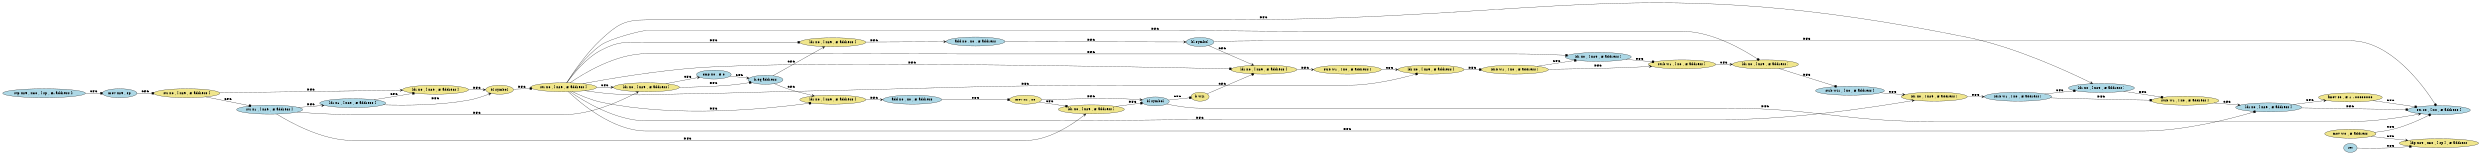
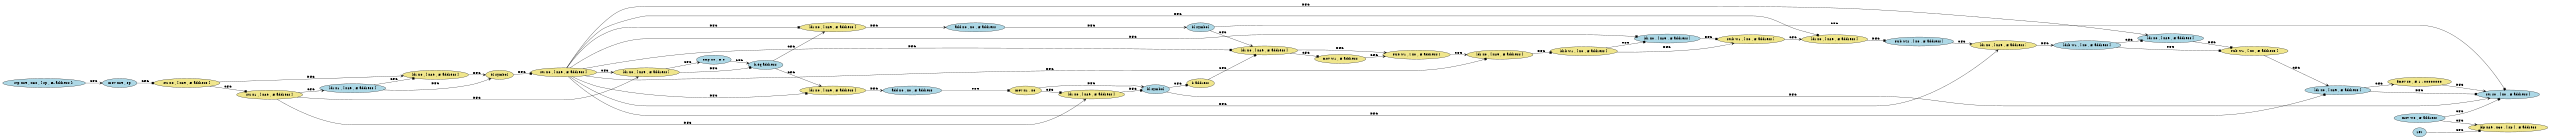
none -> (1340, 59)
(93, 93) -> (93, 83)
(1200, 97) -> (1201, 83)
(311, 104) -> (311, 89)
(2394, 104) -> (2463, 88)
(270, 110) -> (270, 95)
(2350, 134) -> (2420, 118)
